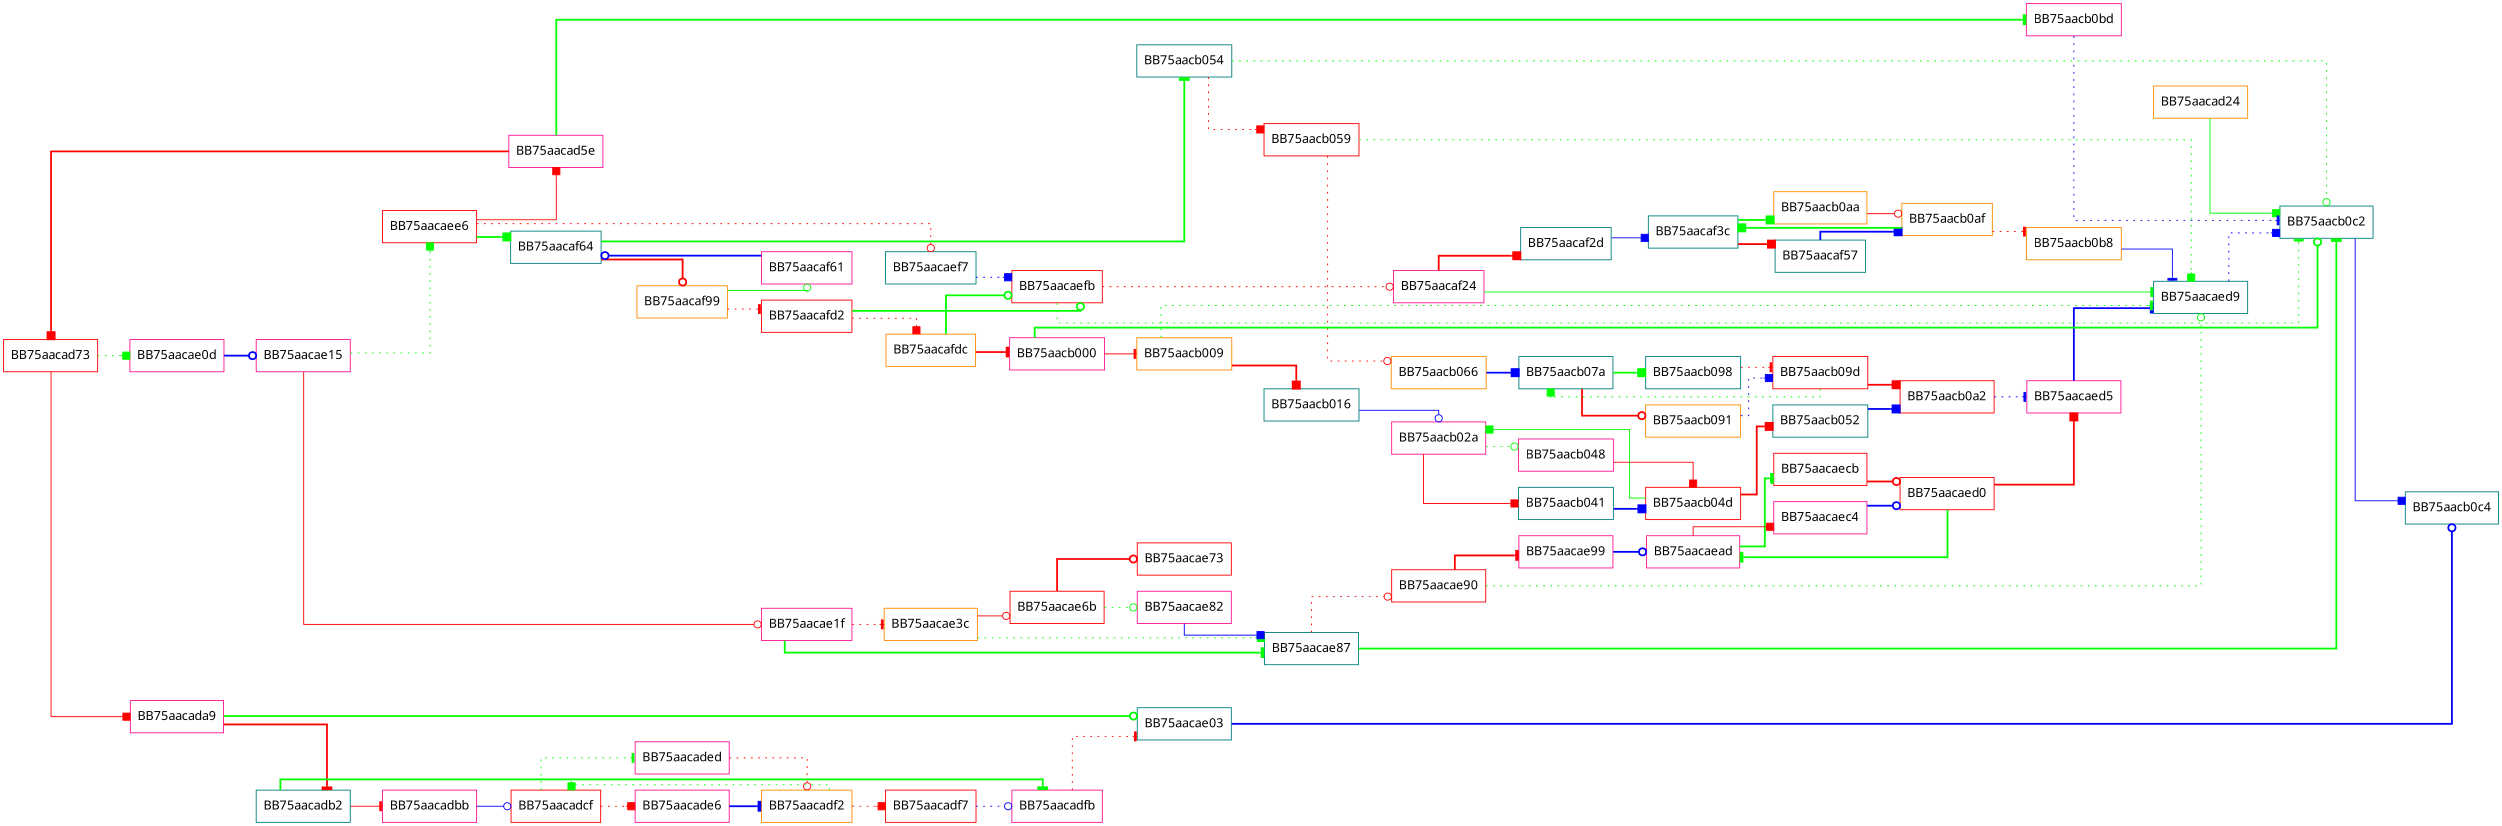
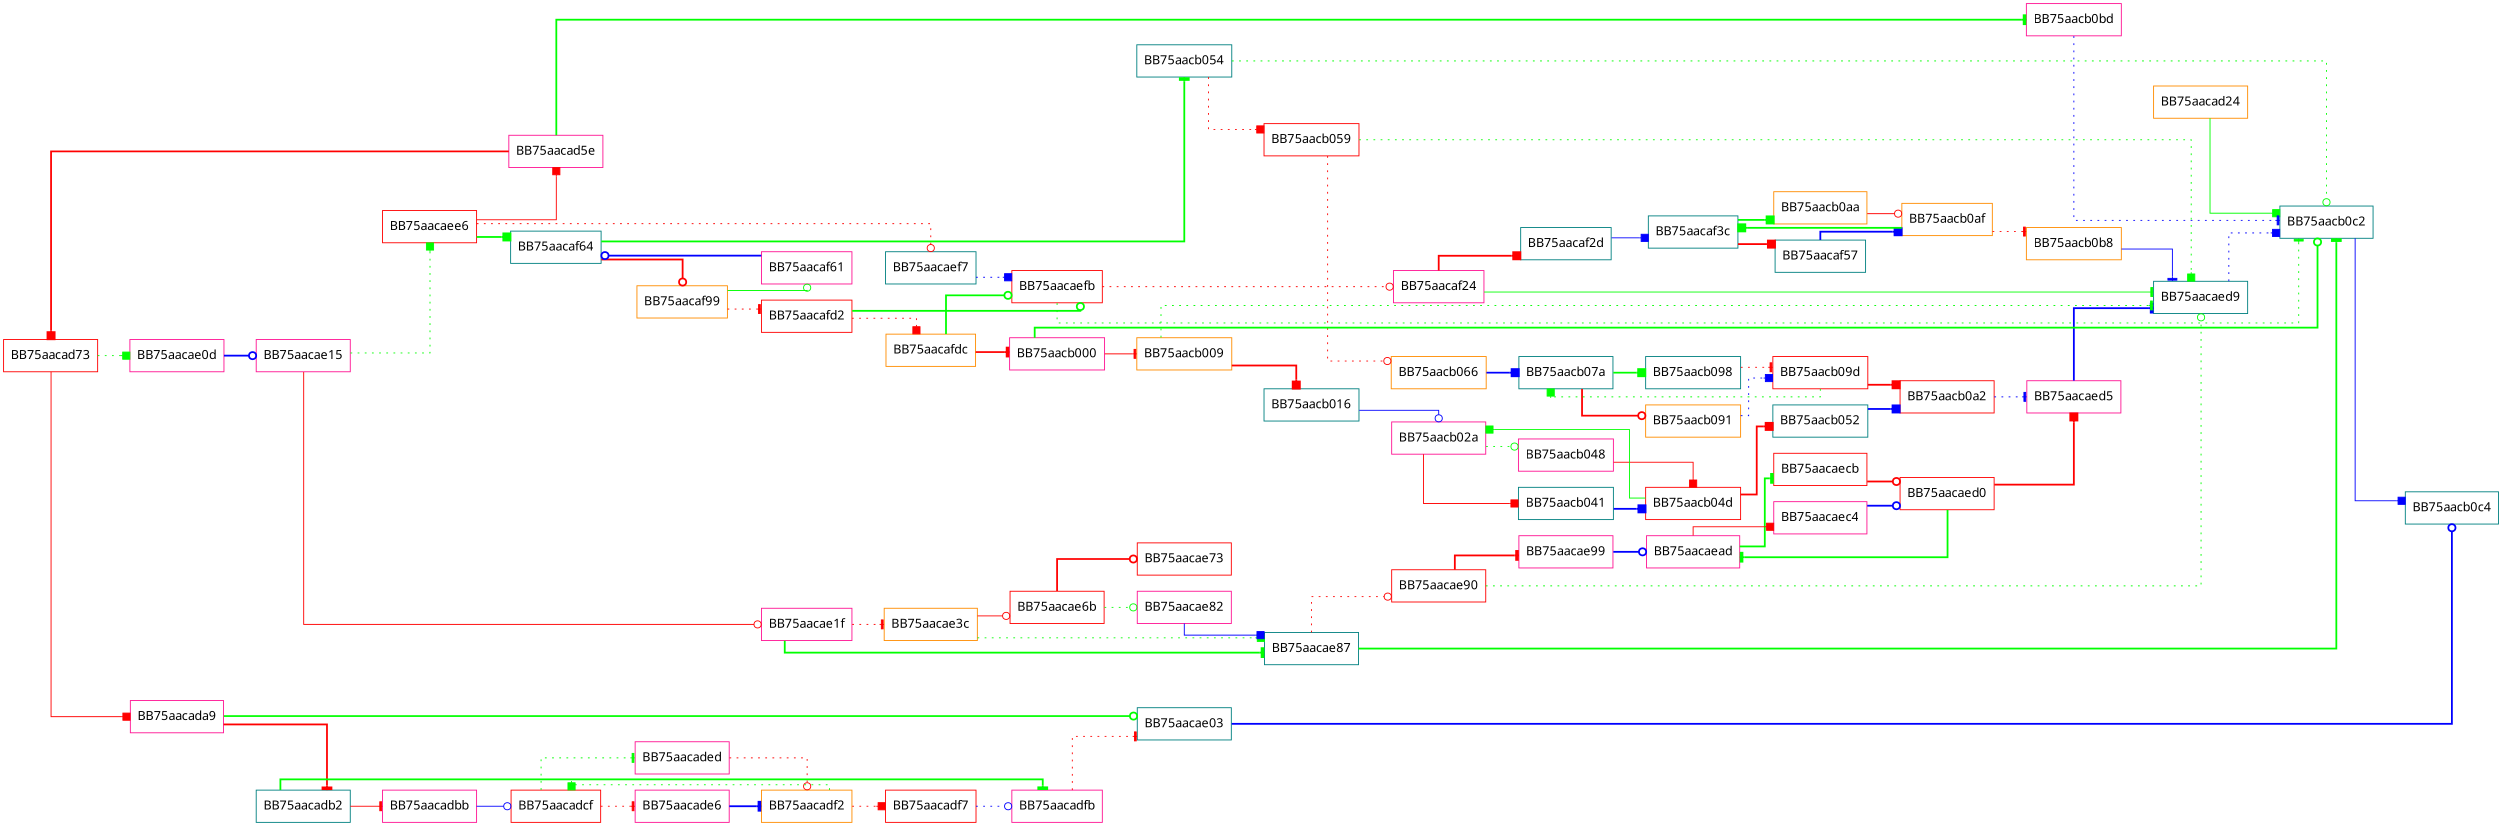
(613, 806) -> (616, 806)
